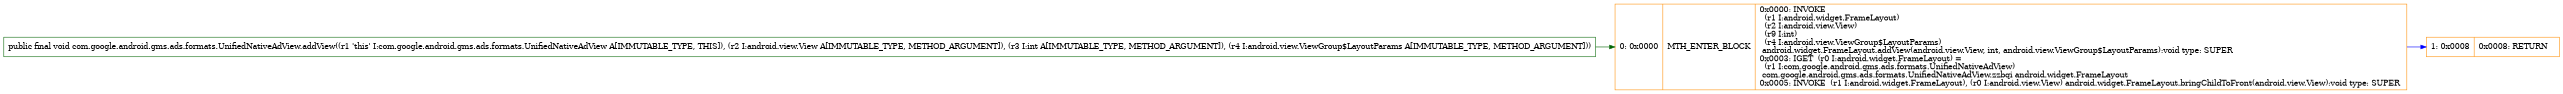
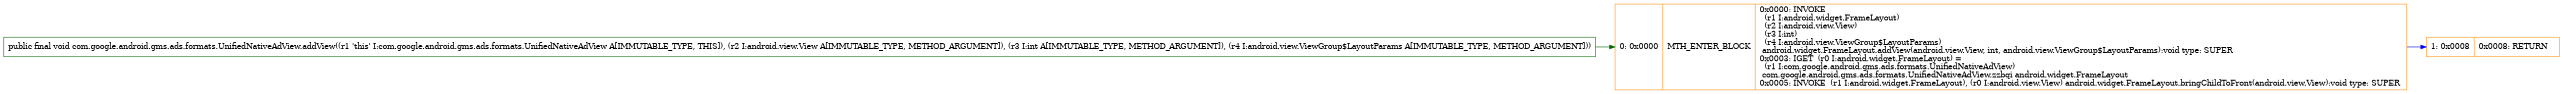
(1779, 34) -> (1779, 34)
